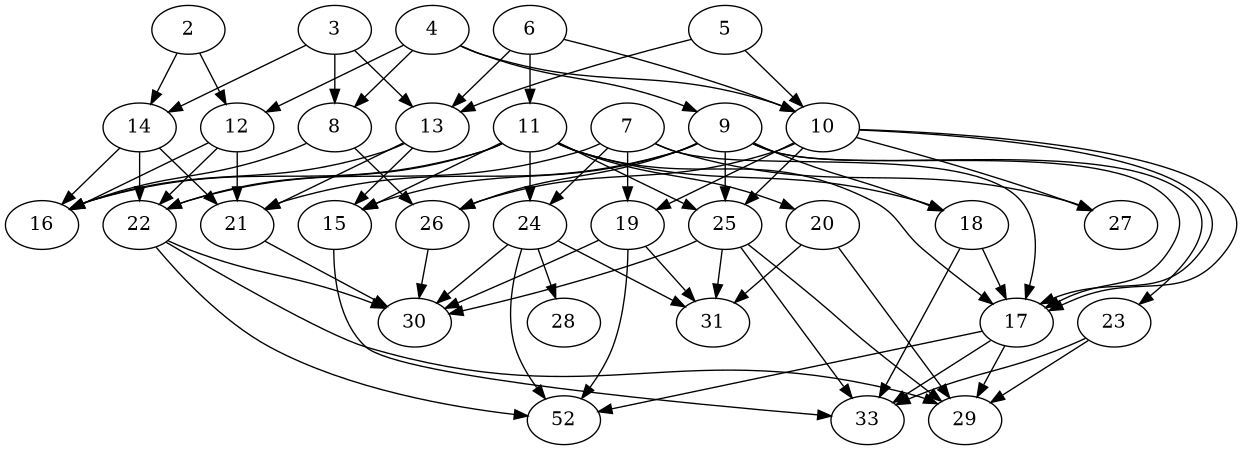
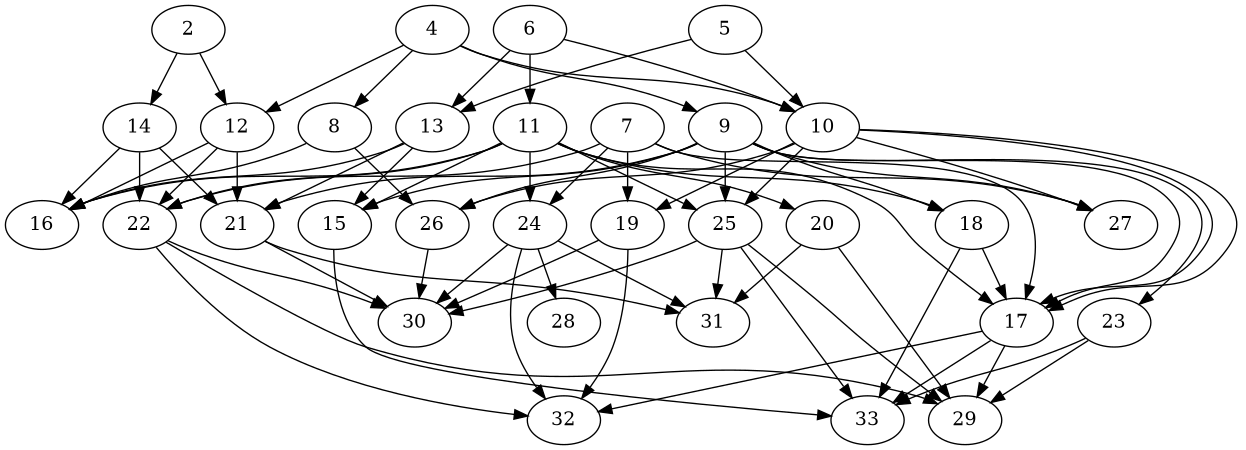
(335, 30) -> none
none -> (915, 177)
(666, 269) -> (444, 279)
(564, 420) -> (564, 420)
